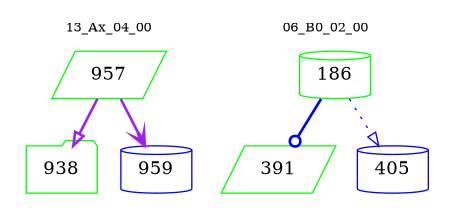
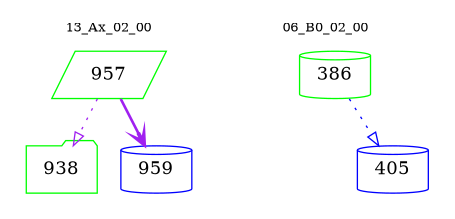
(109, 28) -> (109, 28)
(335, 75) -> (335, 75)
(88, 116) -> (88, 116)
(279, 169) -> none
